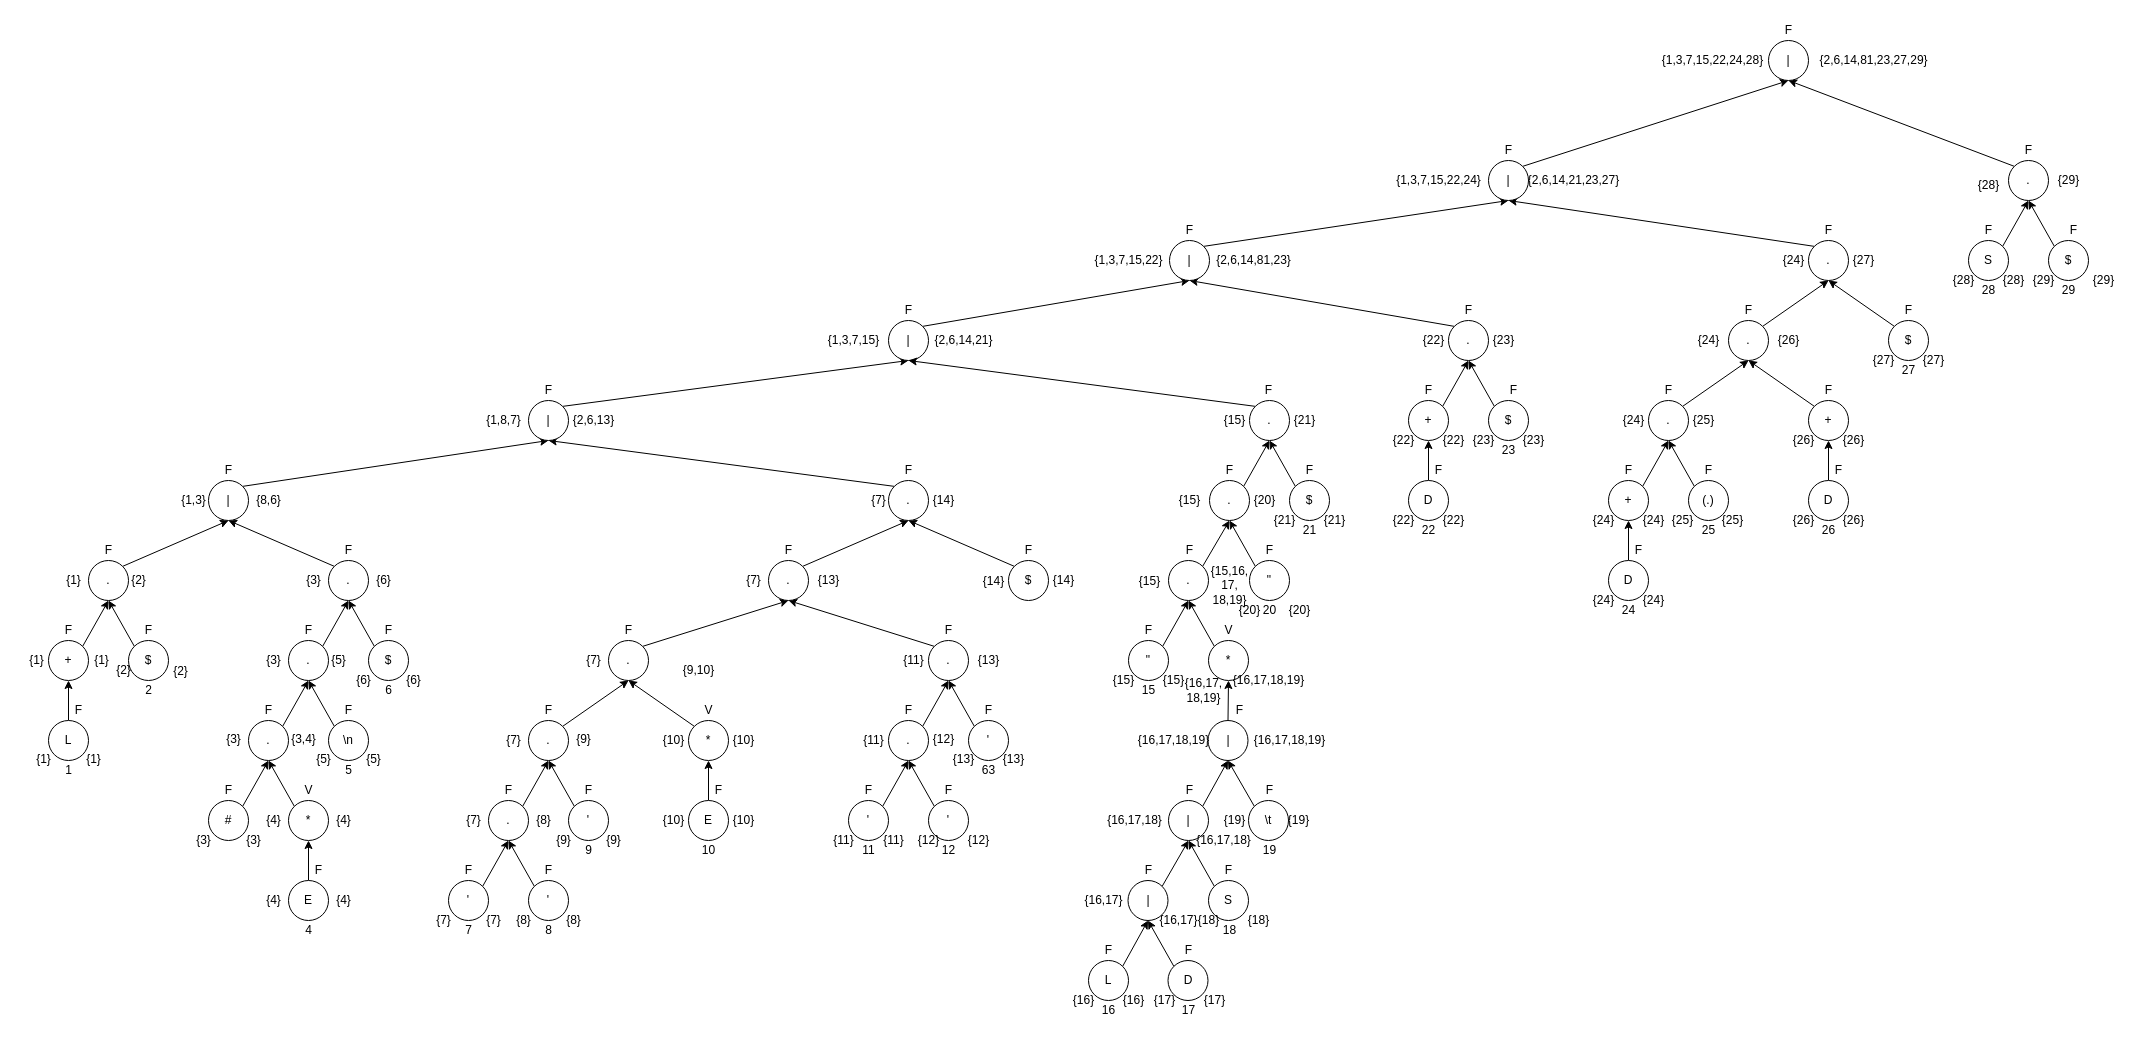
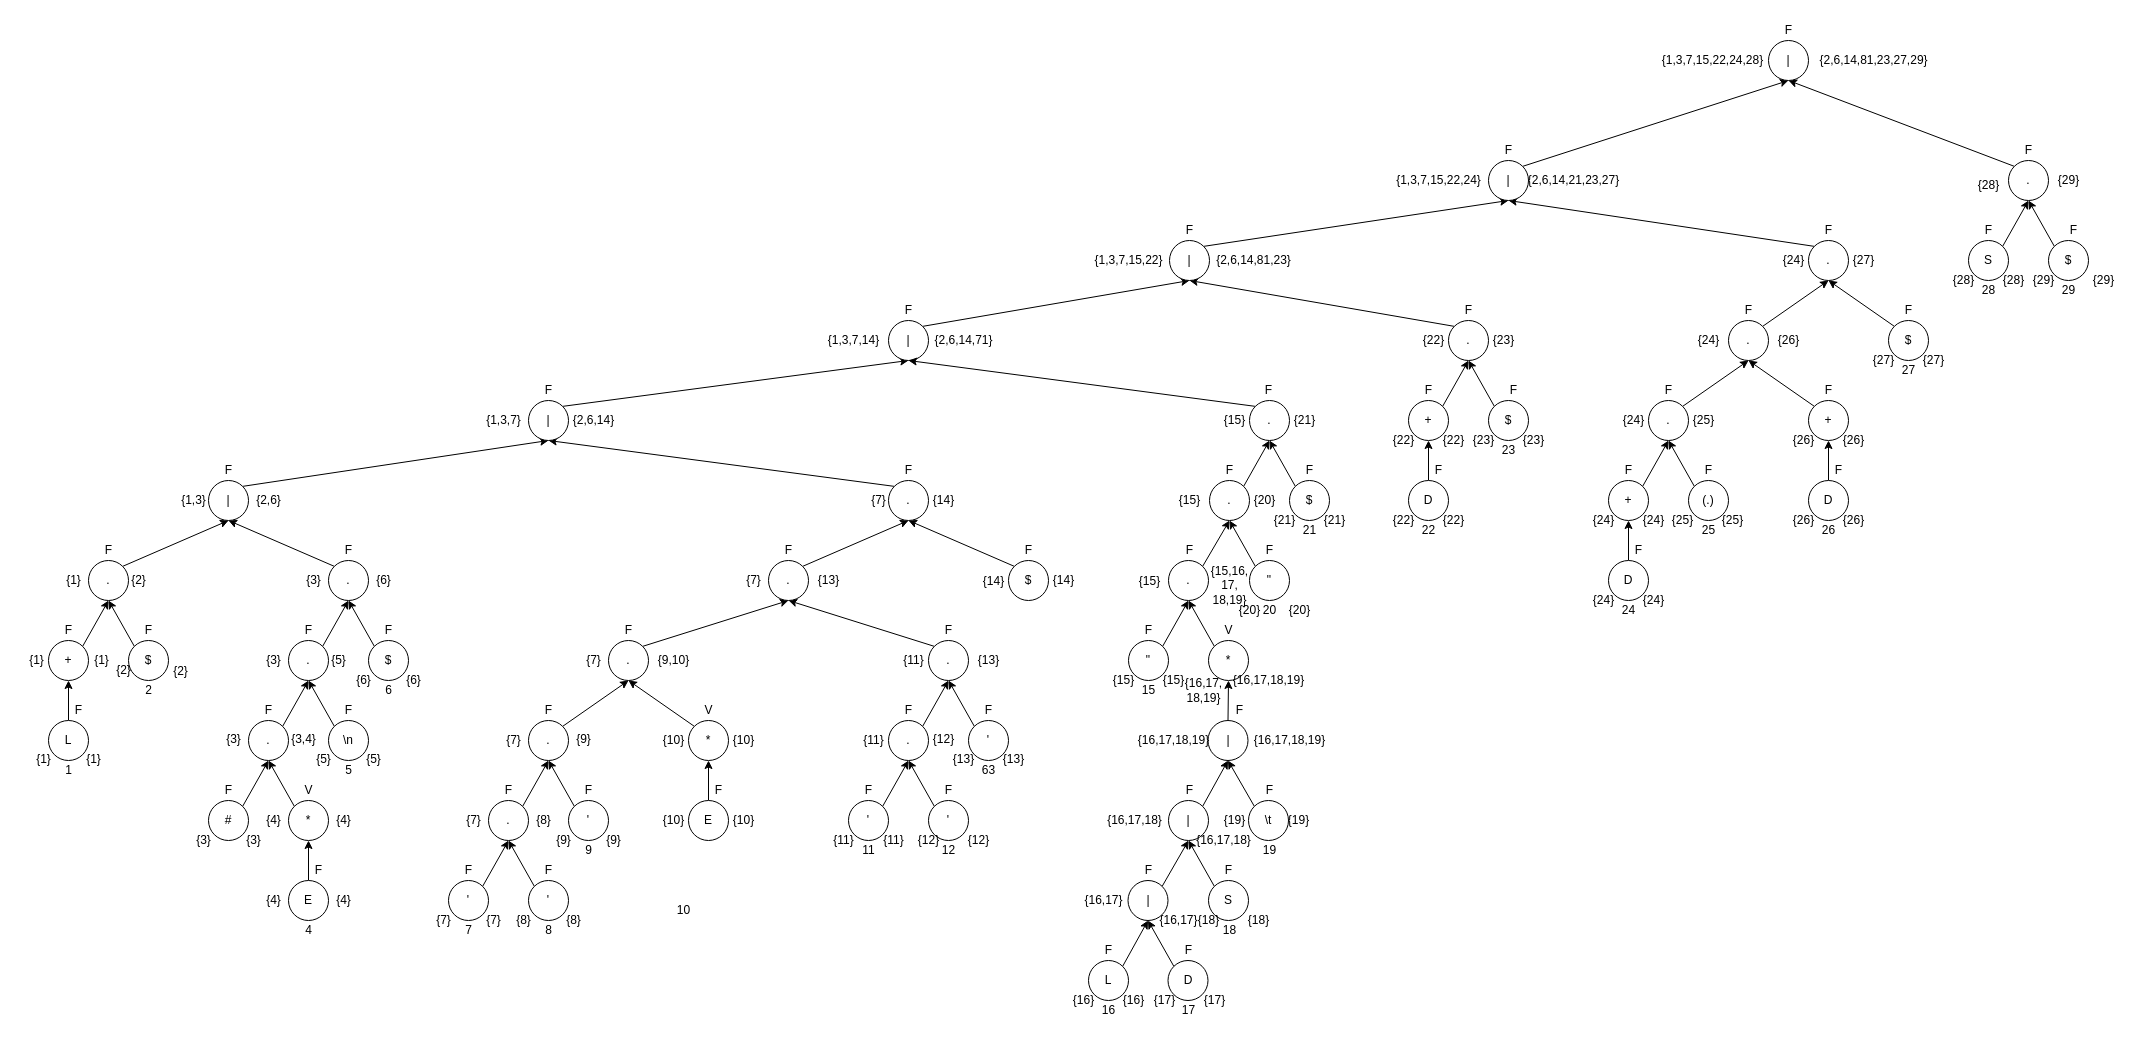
(854, 341) -> (854, 341)
(964, 341) -> (964, 341)
(504, 421) -> (504, 421)
(594, 421) -> (594, 421)
(269, 501) -> (269, 501)
(699, 671) -> (674, 661)
(709, 851) -> (684, 911)
